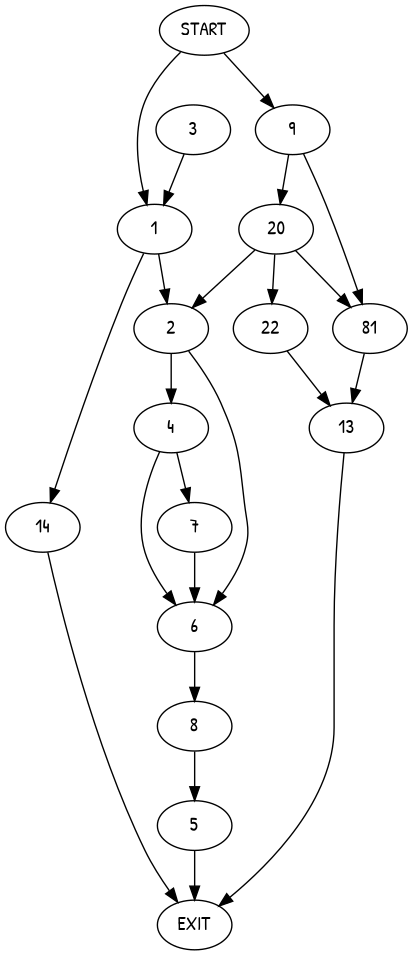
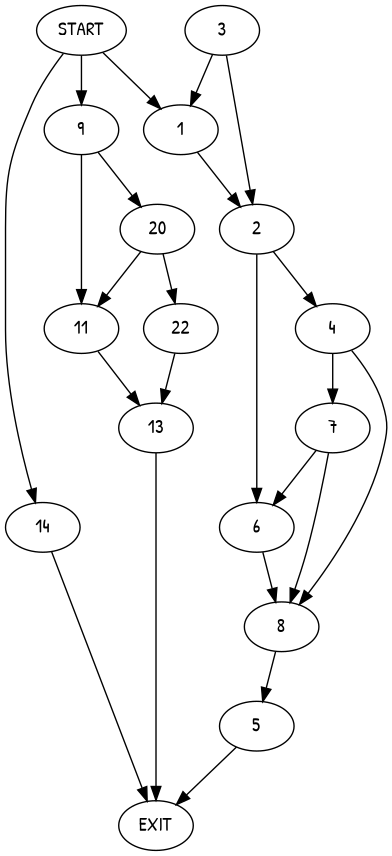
(229, 274) -> (238, 123)
(370, 329) -> (81, 329)
(96, 370) -> (6, 266)
none -> (314, 522)
(141, 524) -> (375, 476)
